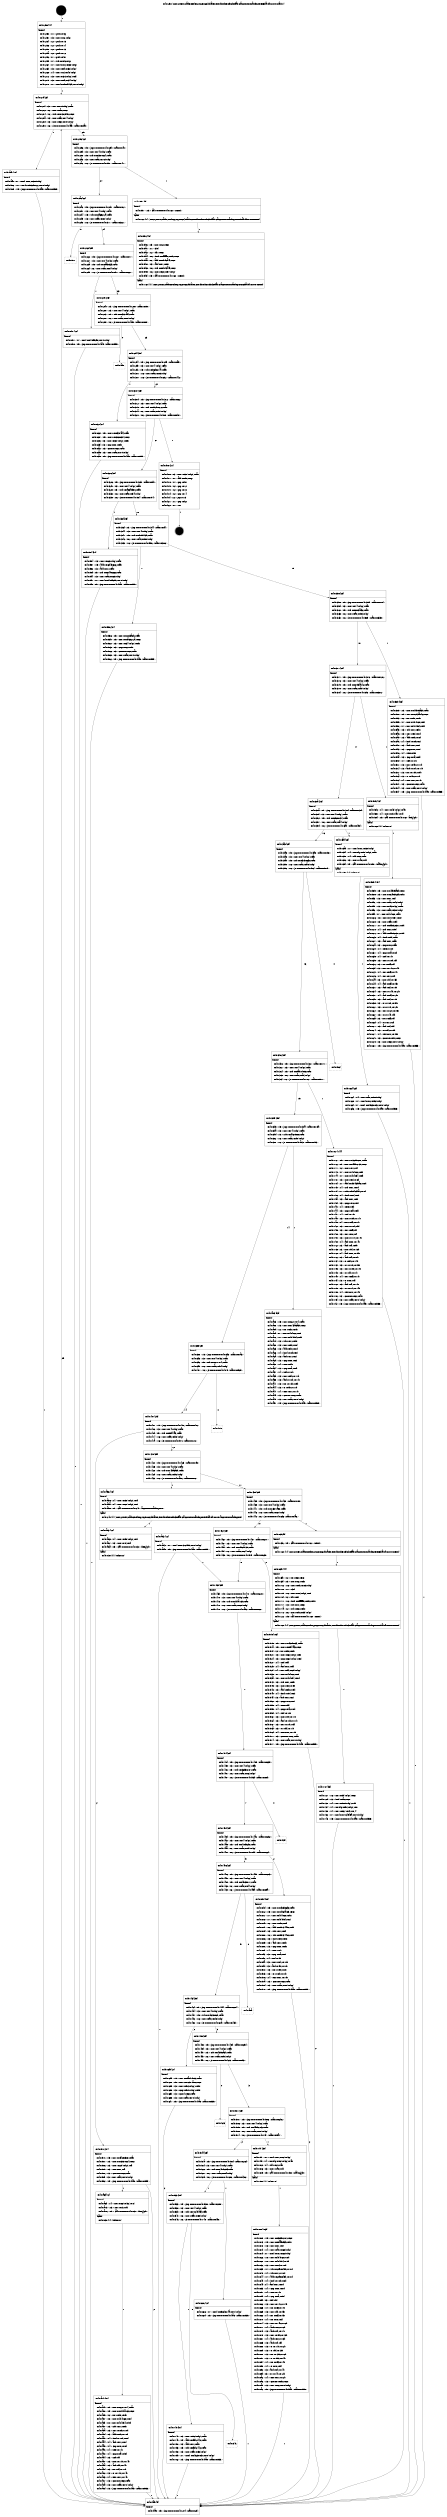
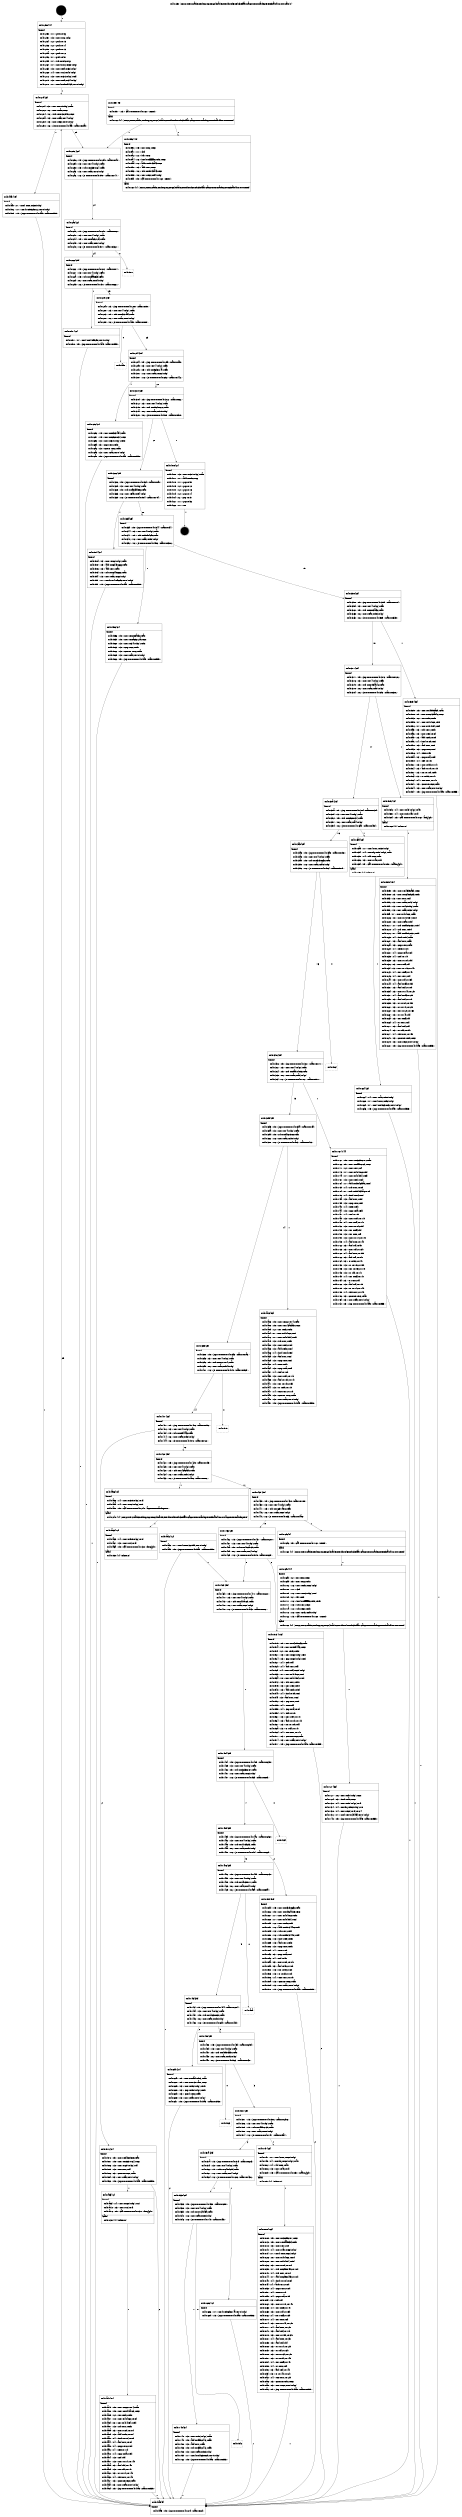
(150, 182) -> (124, 134)
